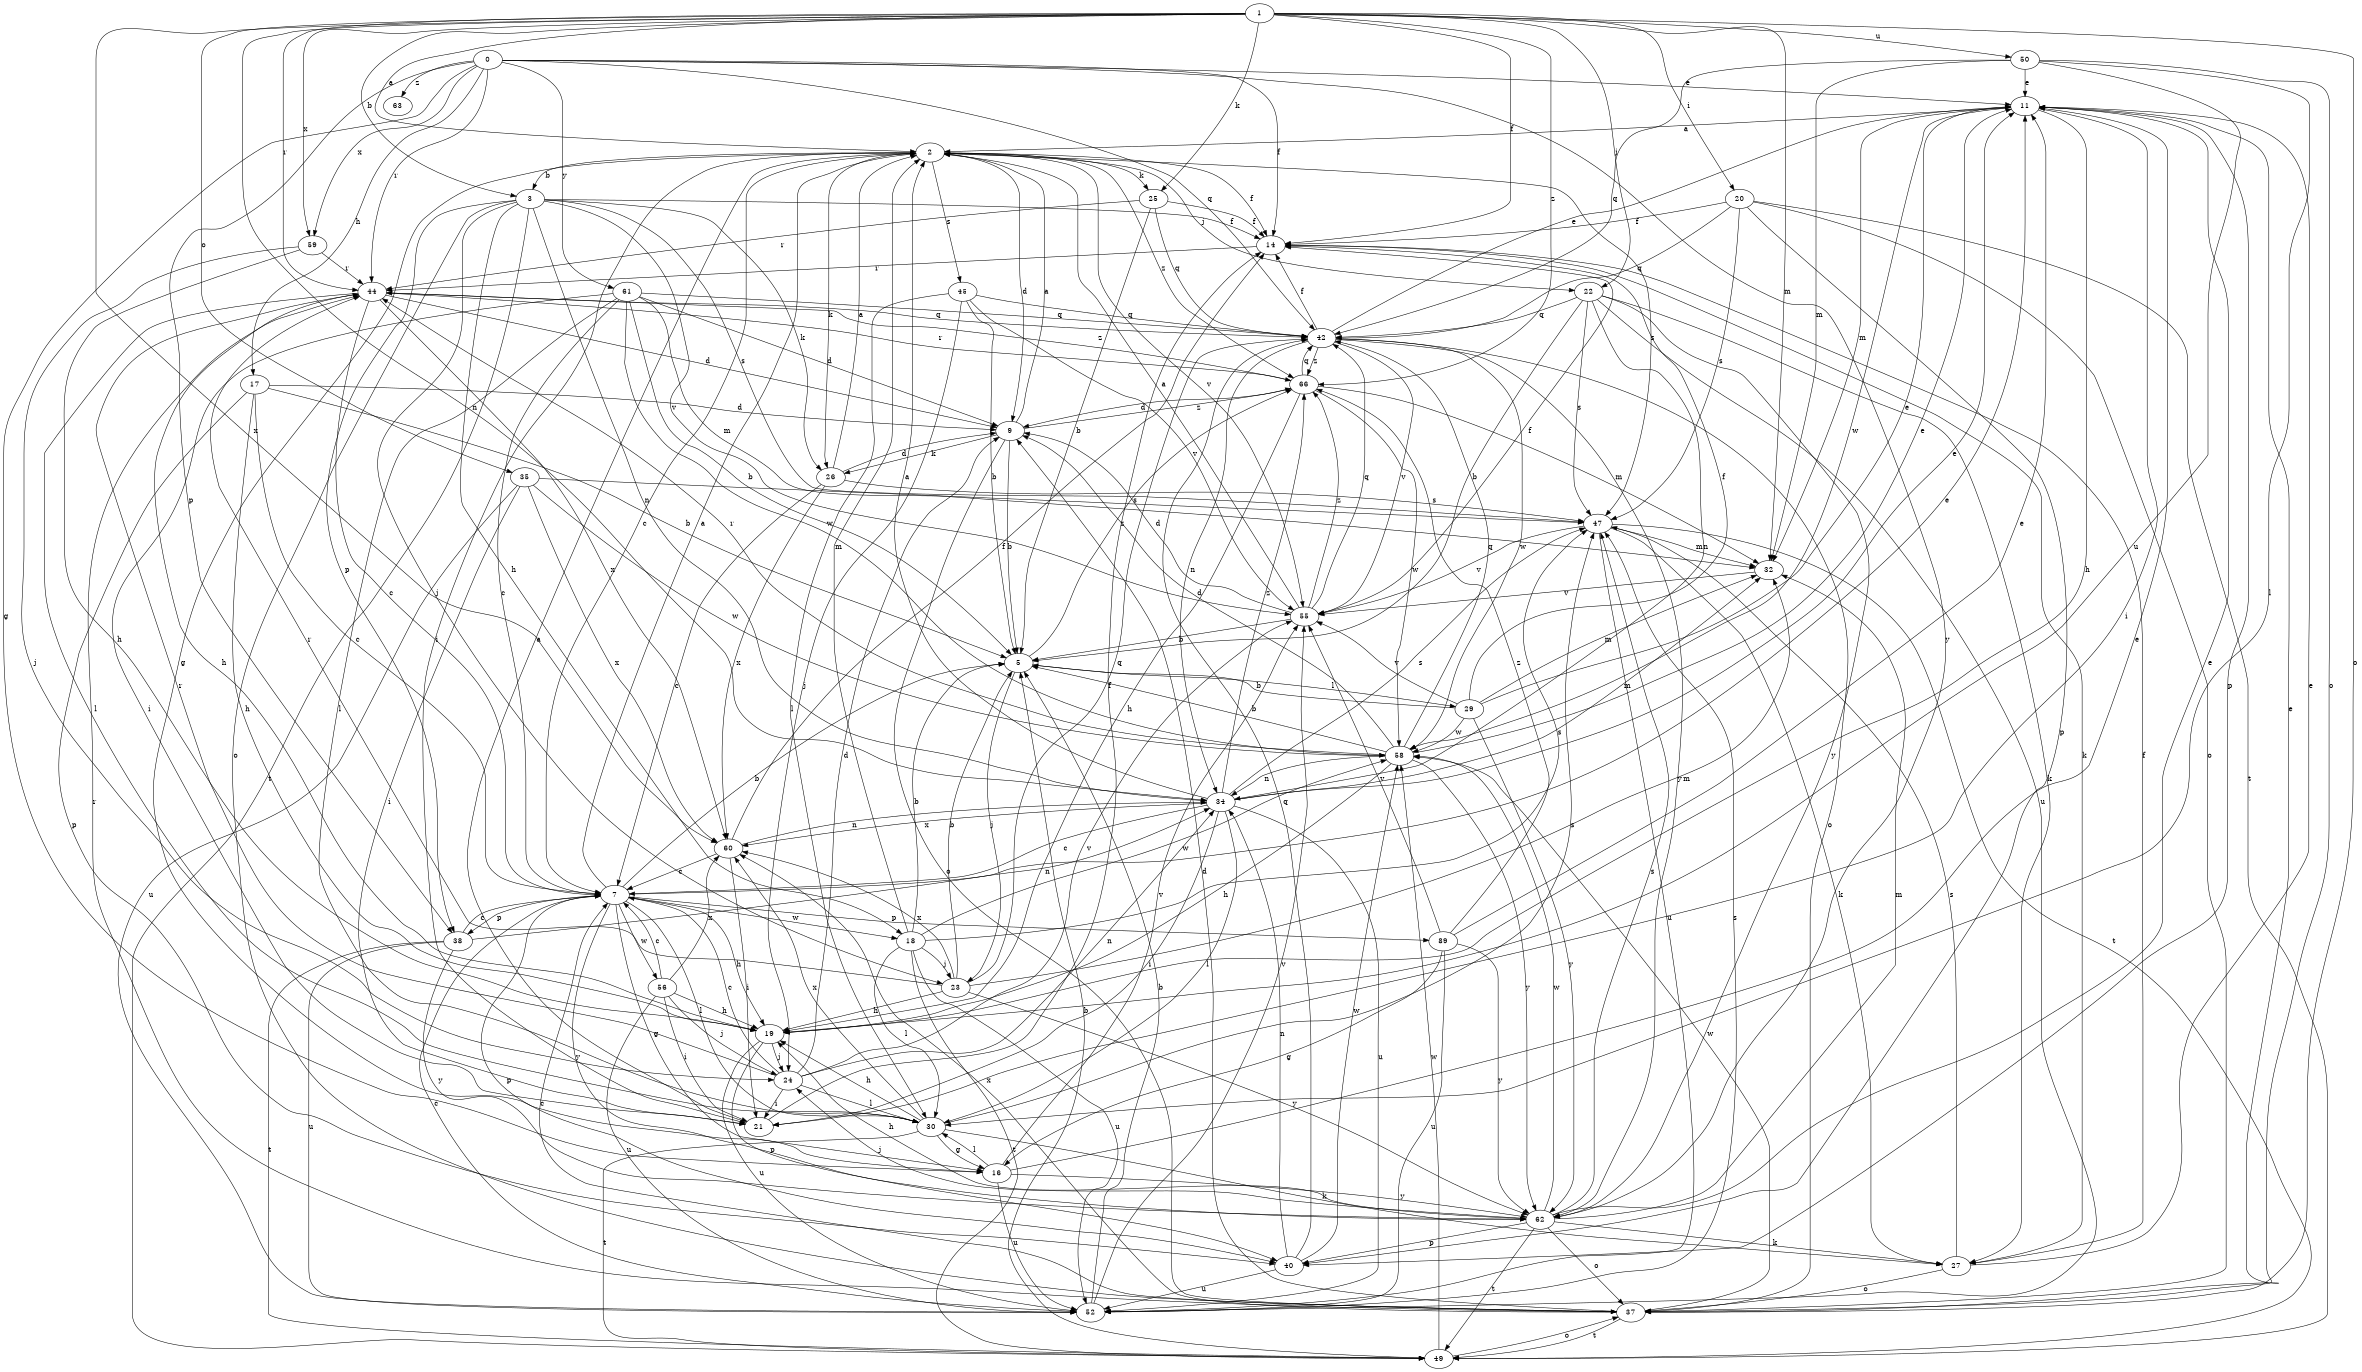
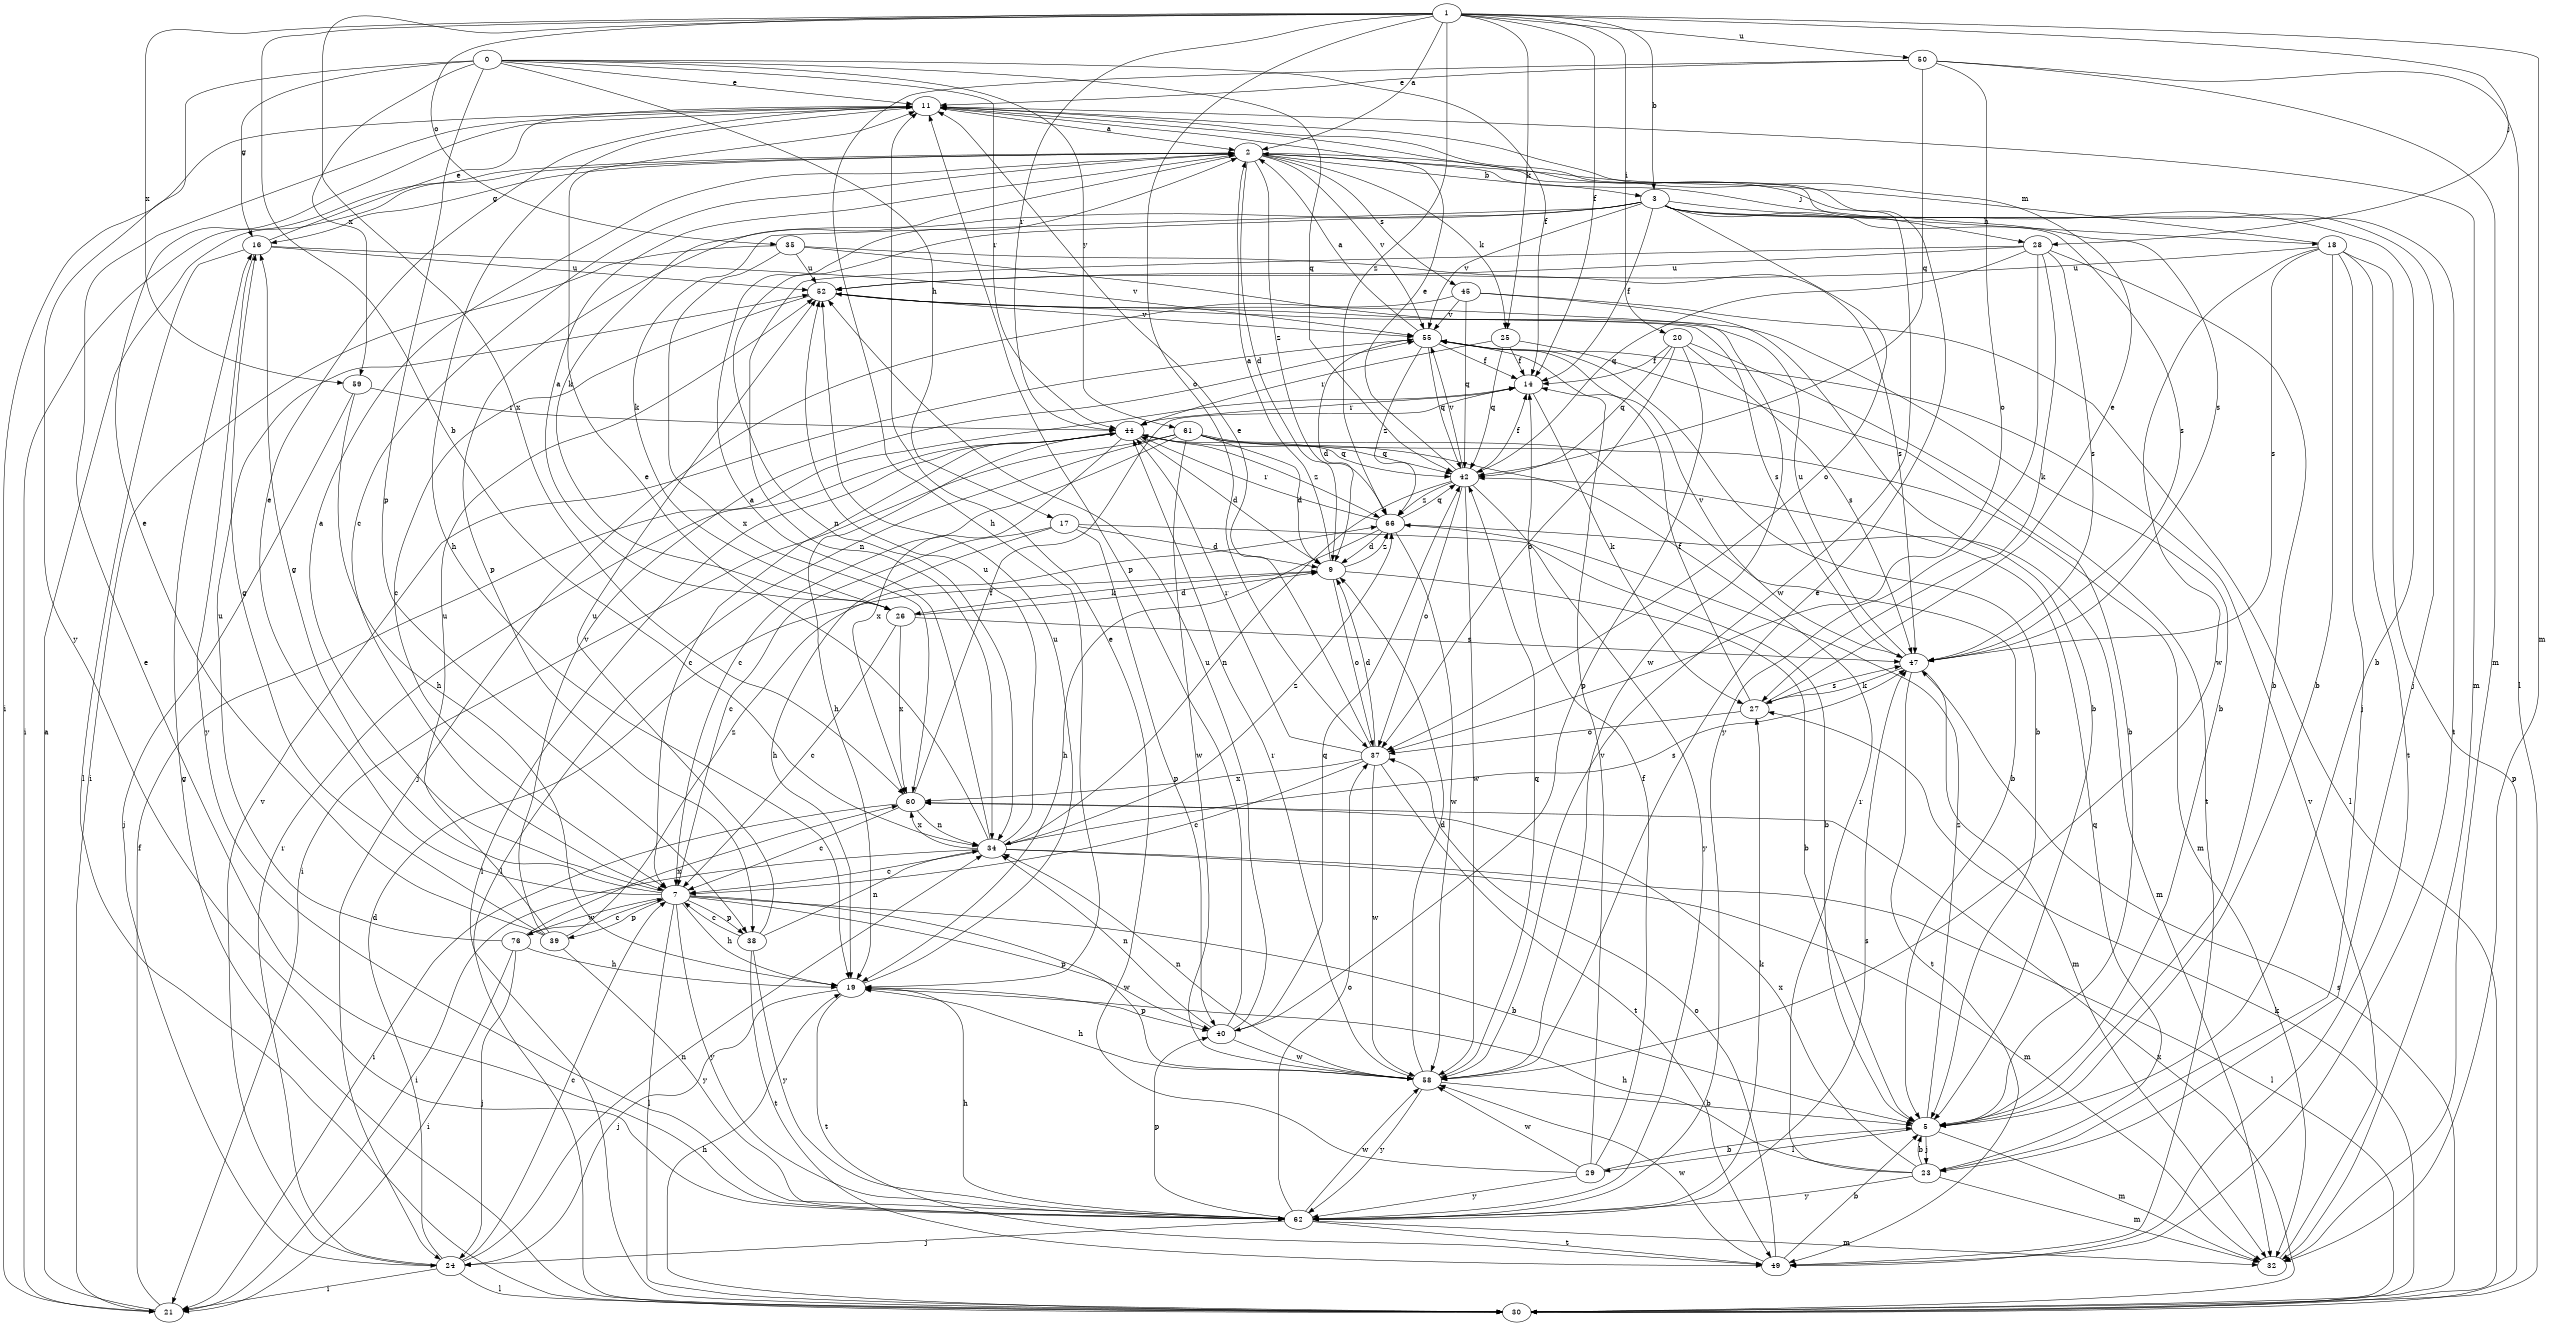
(398, 106) -> none
(1196, 169) -> none
(1589, 292) -> (2038, 245)
(475, 408) -> (454, 431)
none -> (2413, 441)
(2137, 547) -> (993, 524)
(1612, 633) -> (2098, 1191)
(747, 915) -> (1052, 958)
(2197, 928) -> (1122, 567)
(1443, 941) -> (555, 941)
(662, 988) -> (516, 941)
(906, 1034) -> (2515, 779)
(676, 1339) -> (1205, 1237)
